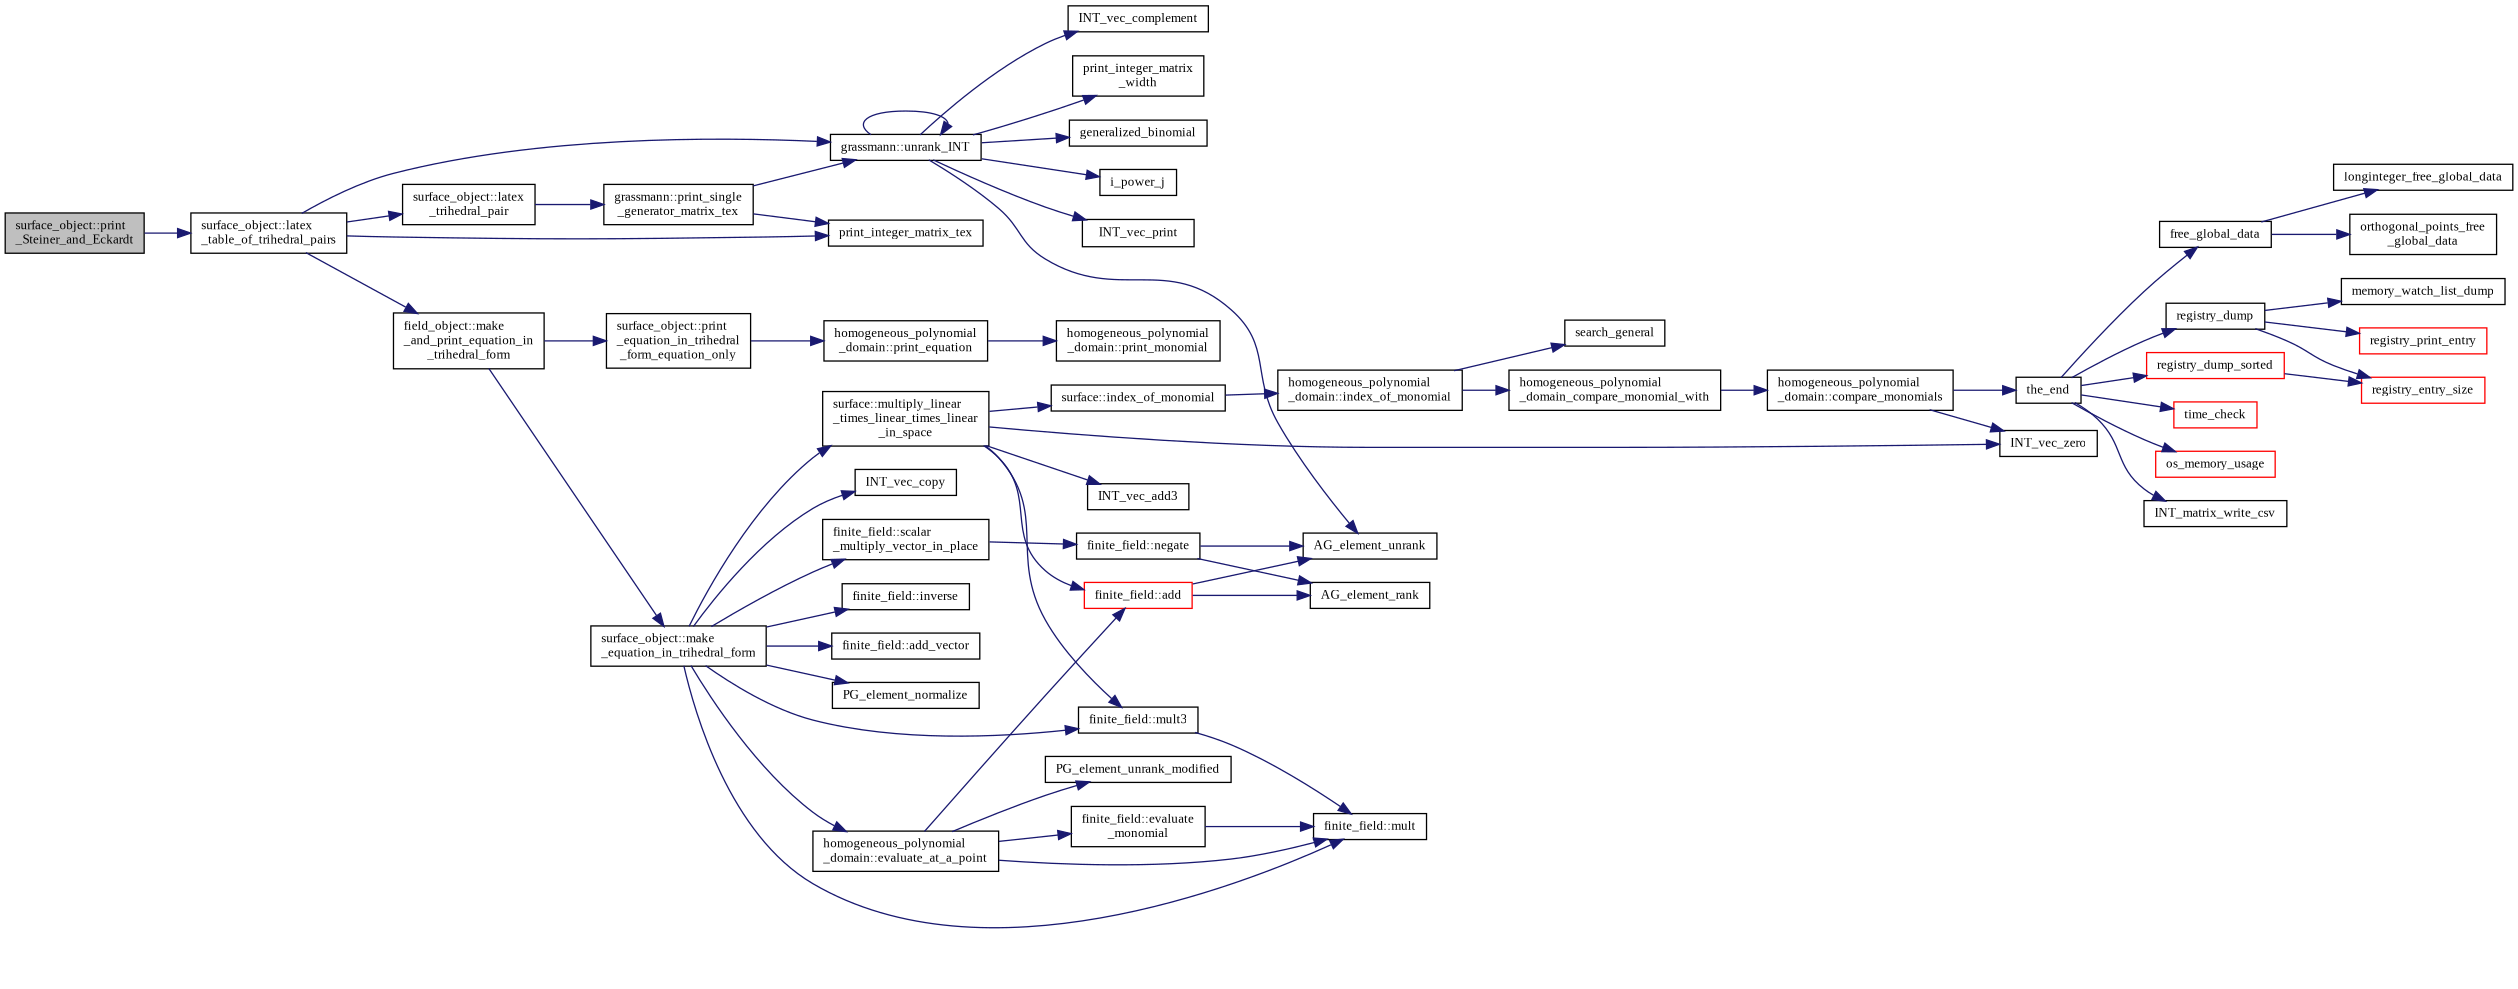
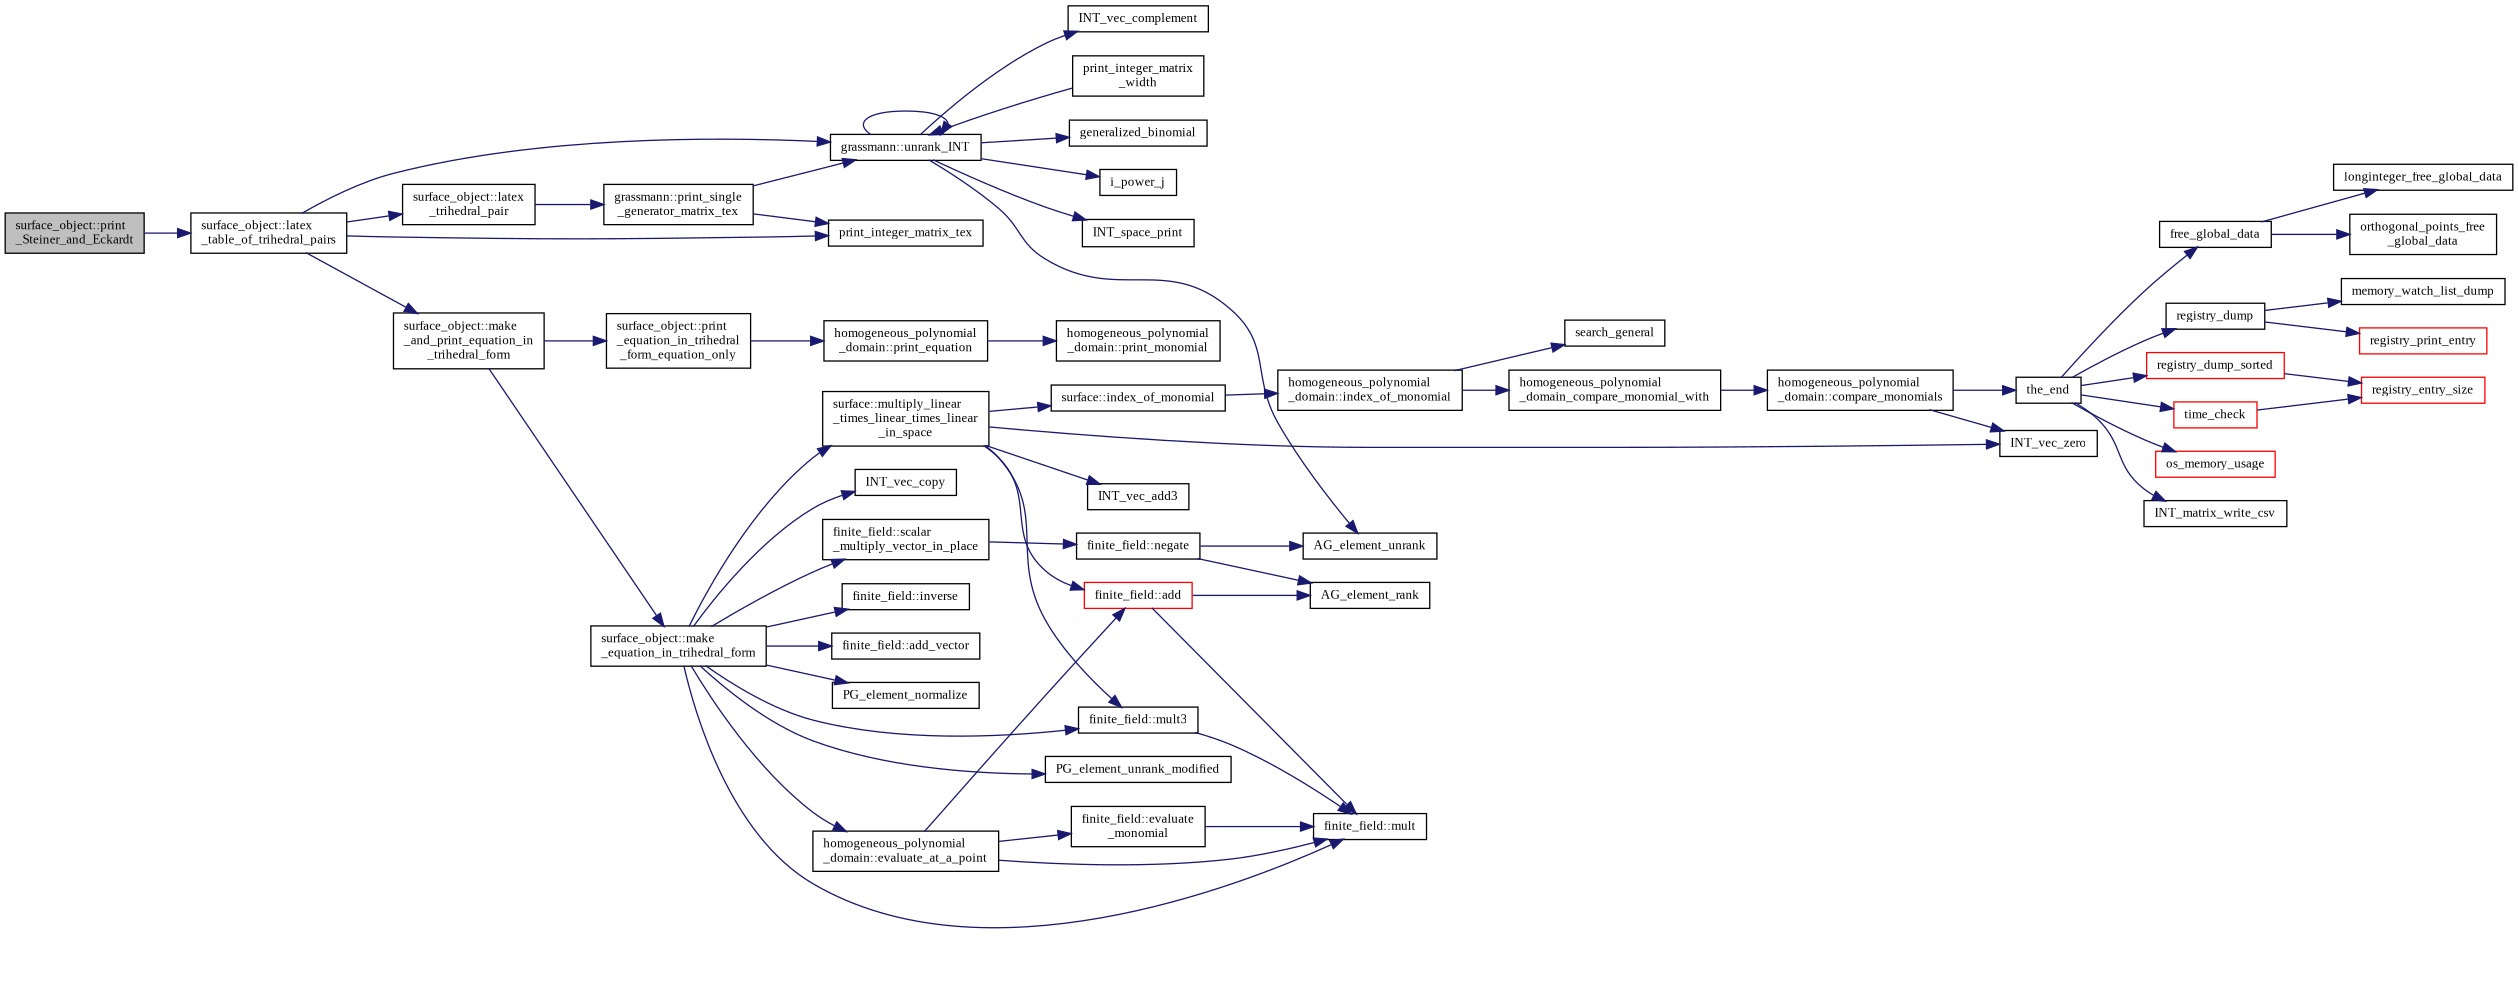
(1029, 118) -> (1007, 108)
(1138, 233) -> (1138, 233)
(469, 341) -> (469, 341)
(2307, 351) -> (2303, 405)
(1235, 575) -> (1249, 706)
(1014, 807) -> (854, 753)
